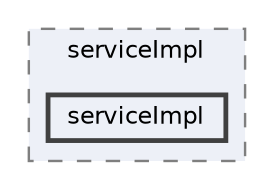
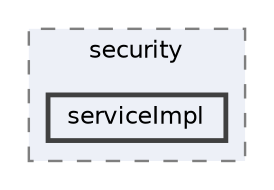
(137, 52) -> (137, 52)
